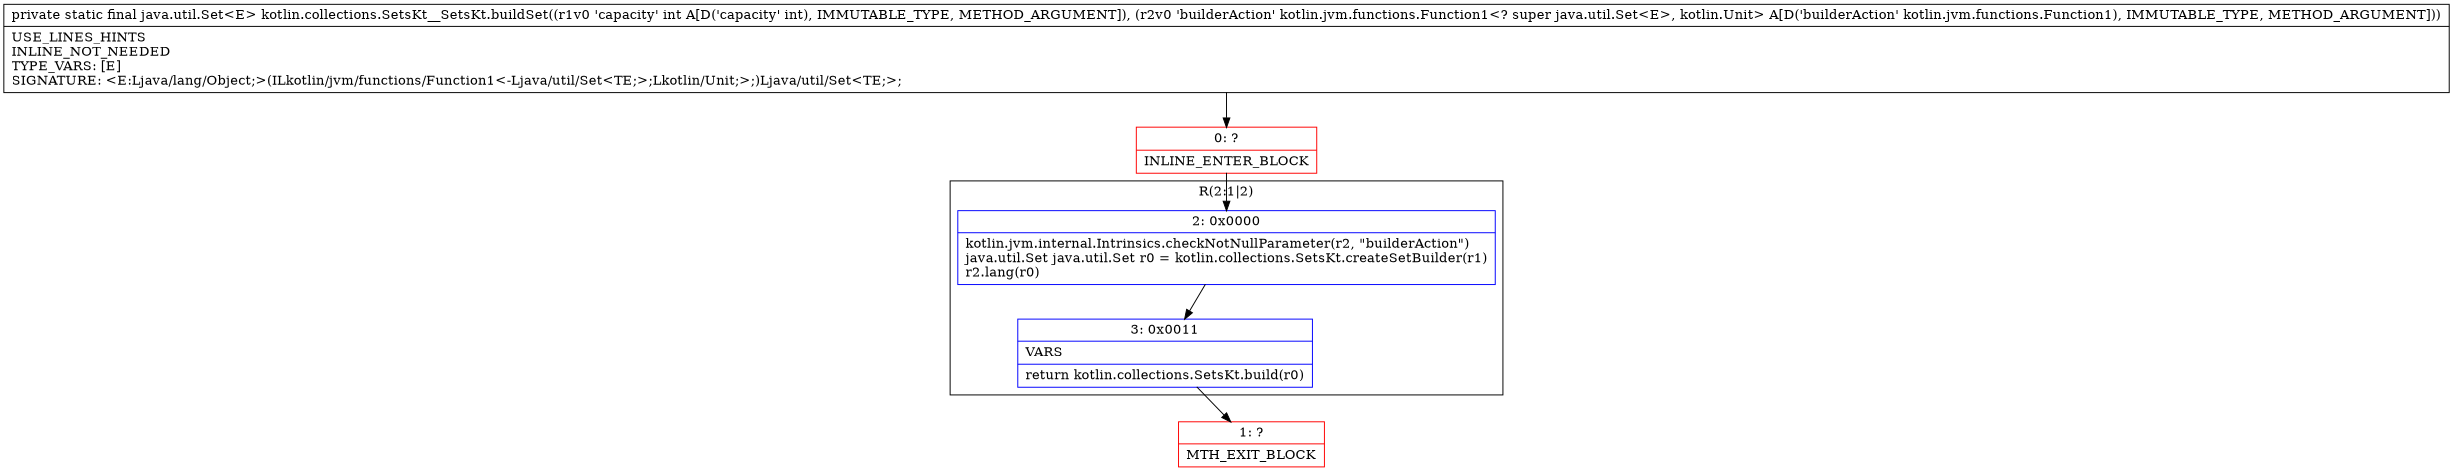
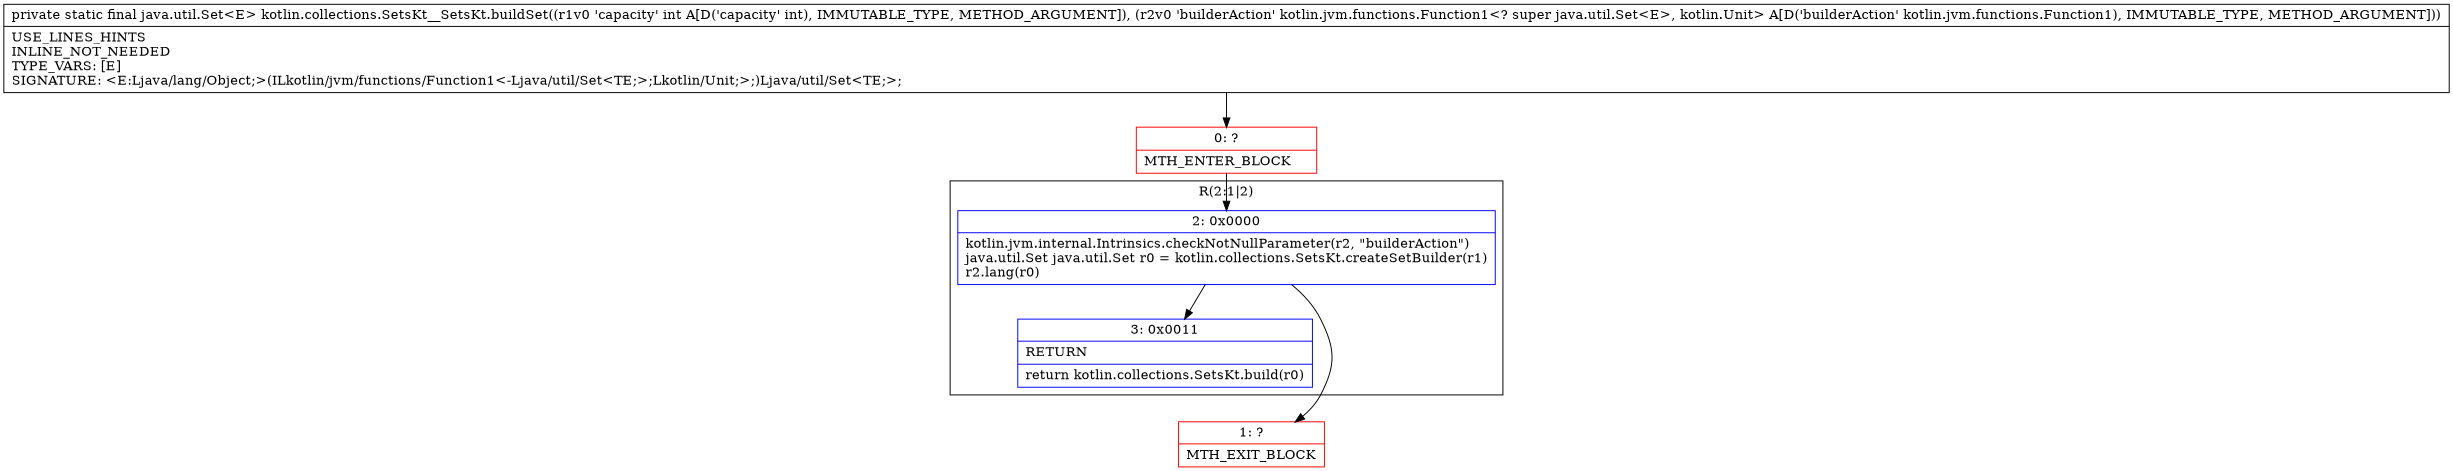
(1227, 161) -> (1218, 161)
(1045, 352) -> (1057, 352)
(1210, 401) -> (1331, 348)
